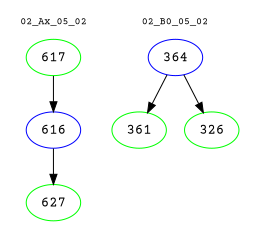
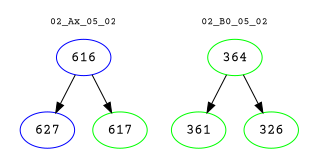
(175, 57) -> (235, 57)
(53, 89) -> (100, 89)
(53, 203) -> (47, 130)
